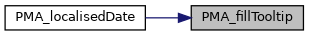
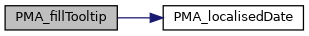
(162, 18) -> (134, 18)
